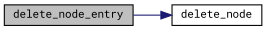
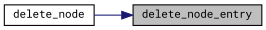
(147, 15) -> (108, 15)
